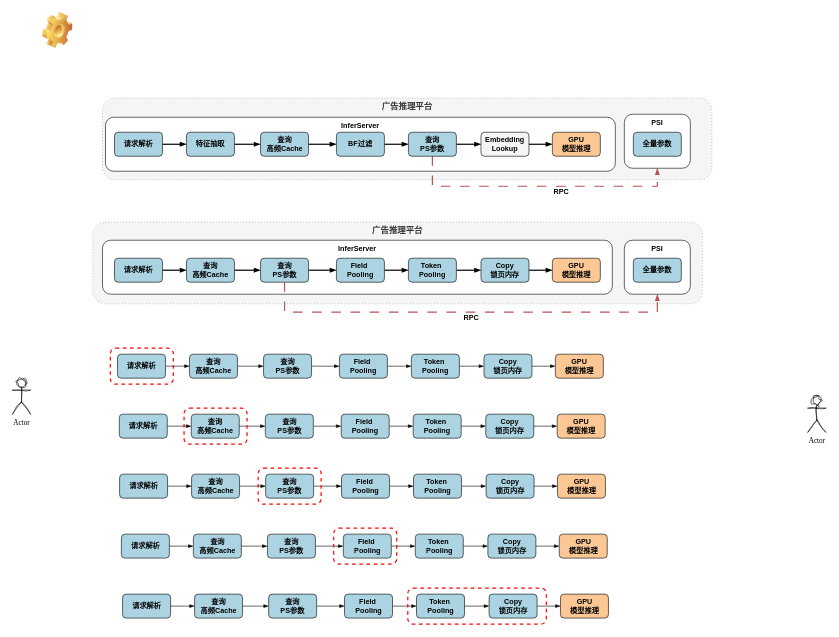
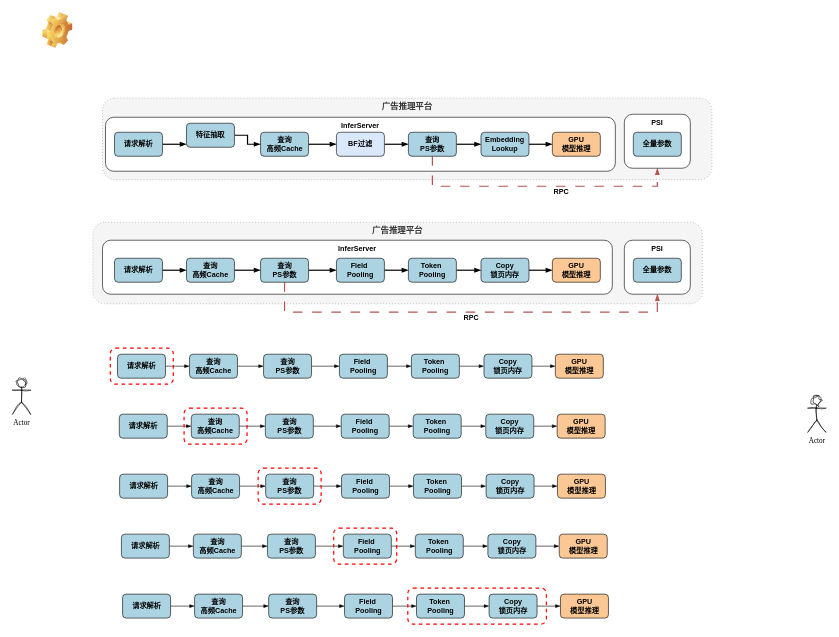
(210, 144) -> (210, 135)
(360, 144) -> (360, 144)
(505, 144) -> (505, 144)
